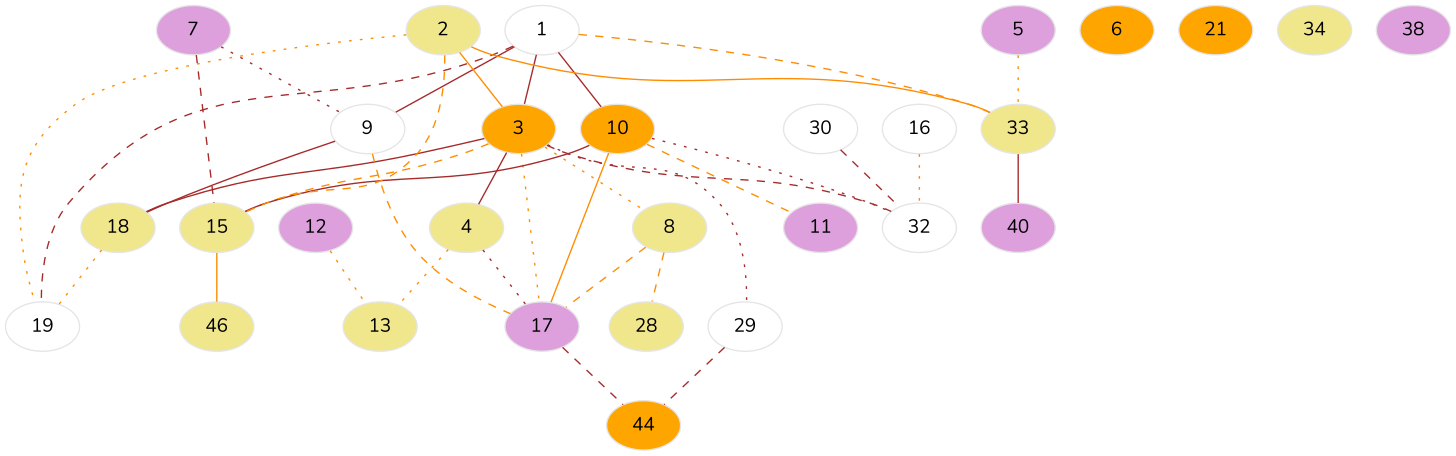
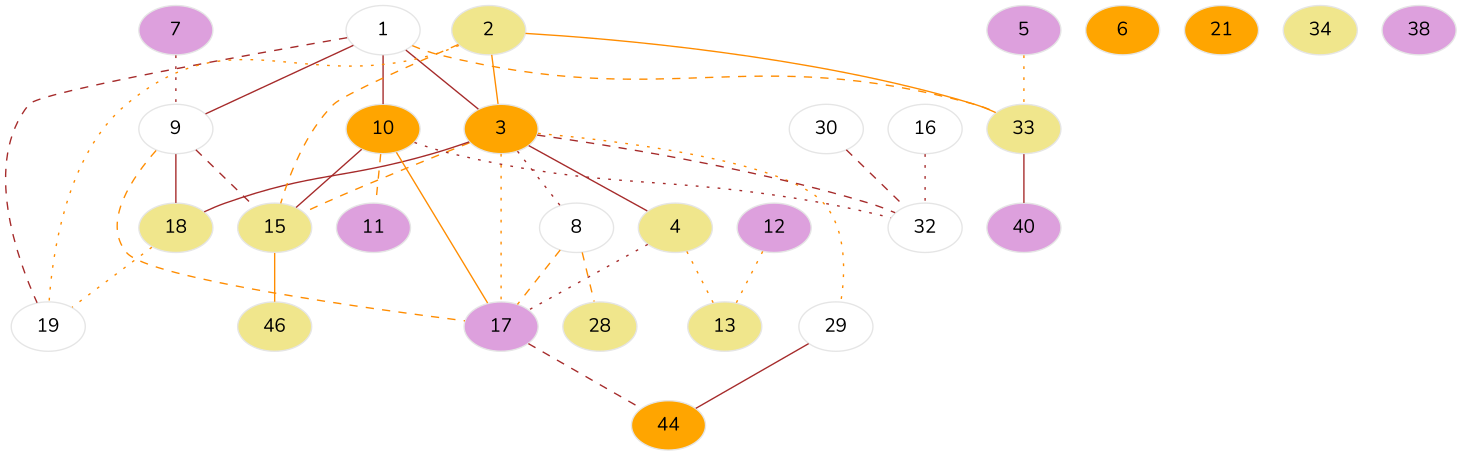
(205, 129) -> (225, 178)
(589, 175) -> (540, 180)
(919, 179) -> (925, 179)
(700, 186) -> (736, 164)
(670, 228) -> (577, 228)
(694, 376) -> (752, 376)
